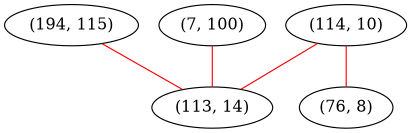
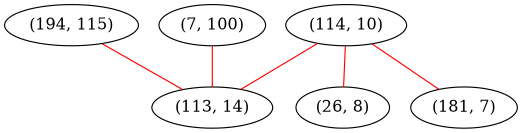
(346, 108) -> (343, 108)
none -> (464, 108)
